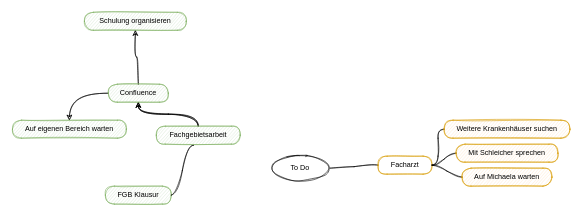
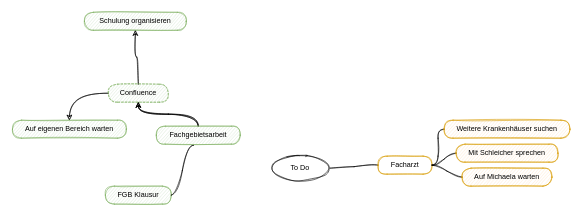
(138, 93) -> (138, 93)
